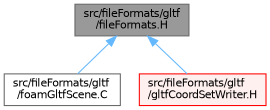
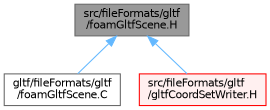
(132, 20) -> (132, 20)
(62, 90) -> (62, 90)
